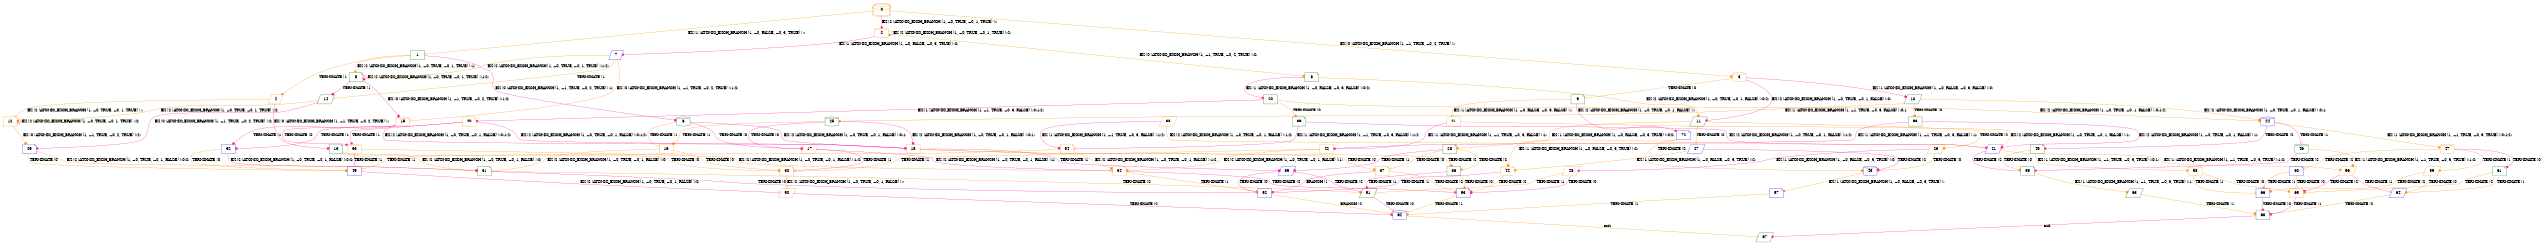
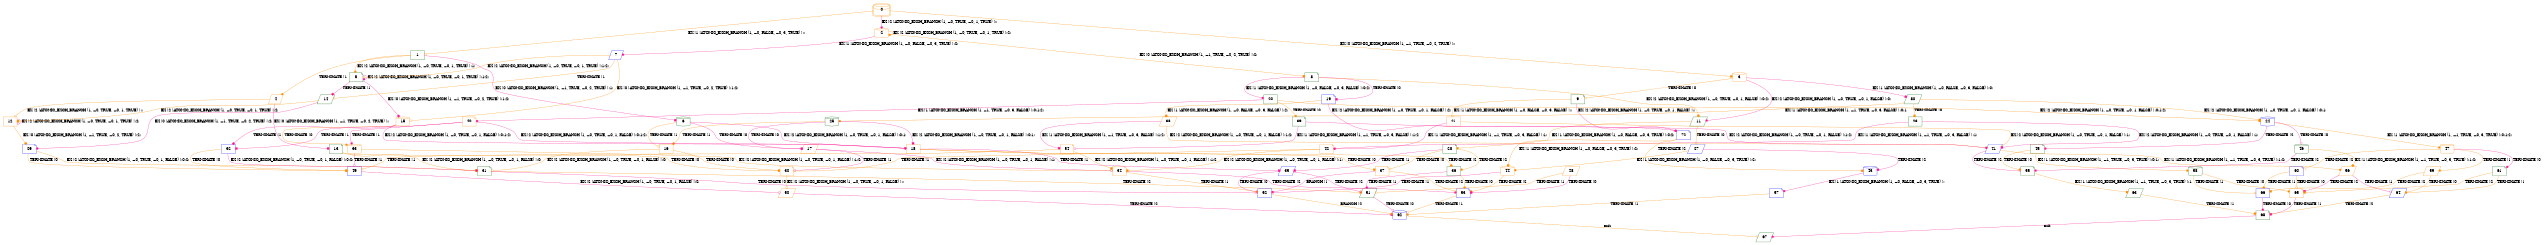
none -> (1329, 99)
(1913, 99) -> (1913, 99)
(1915, 121) -> (1915, 121)
(304, 128) -> (304, 128)
(2314, 135) -> (2314, 135)
(1936, 149) -> none
(2195, 171) -> (2195, 171)
(1824, 182) -> (1824, 182)
